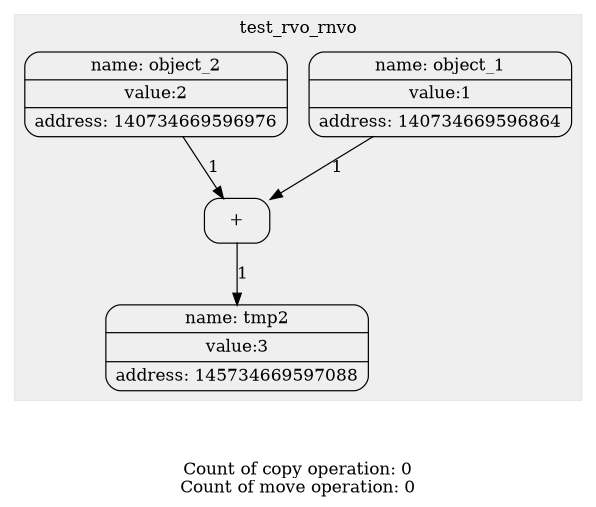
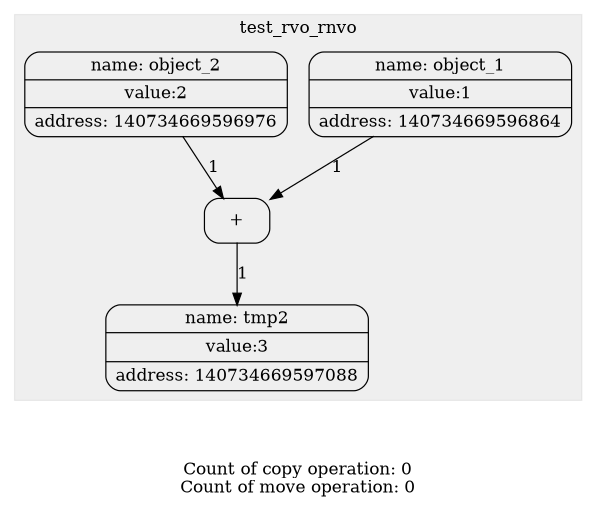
(237, 376) -> (237, 376)
